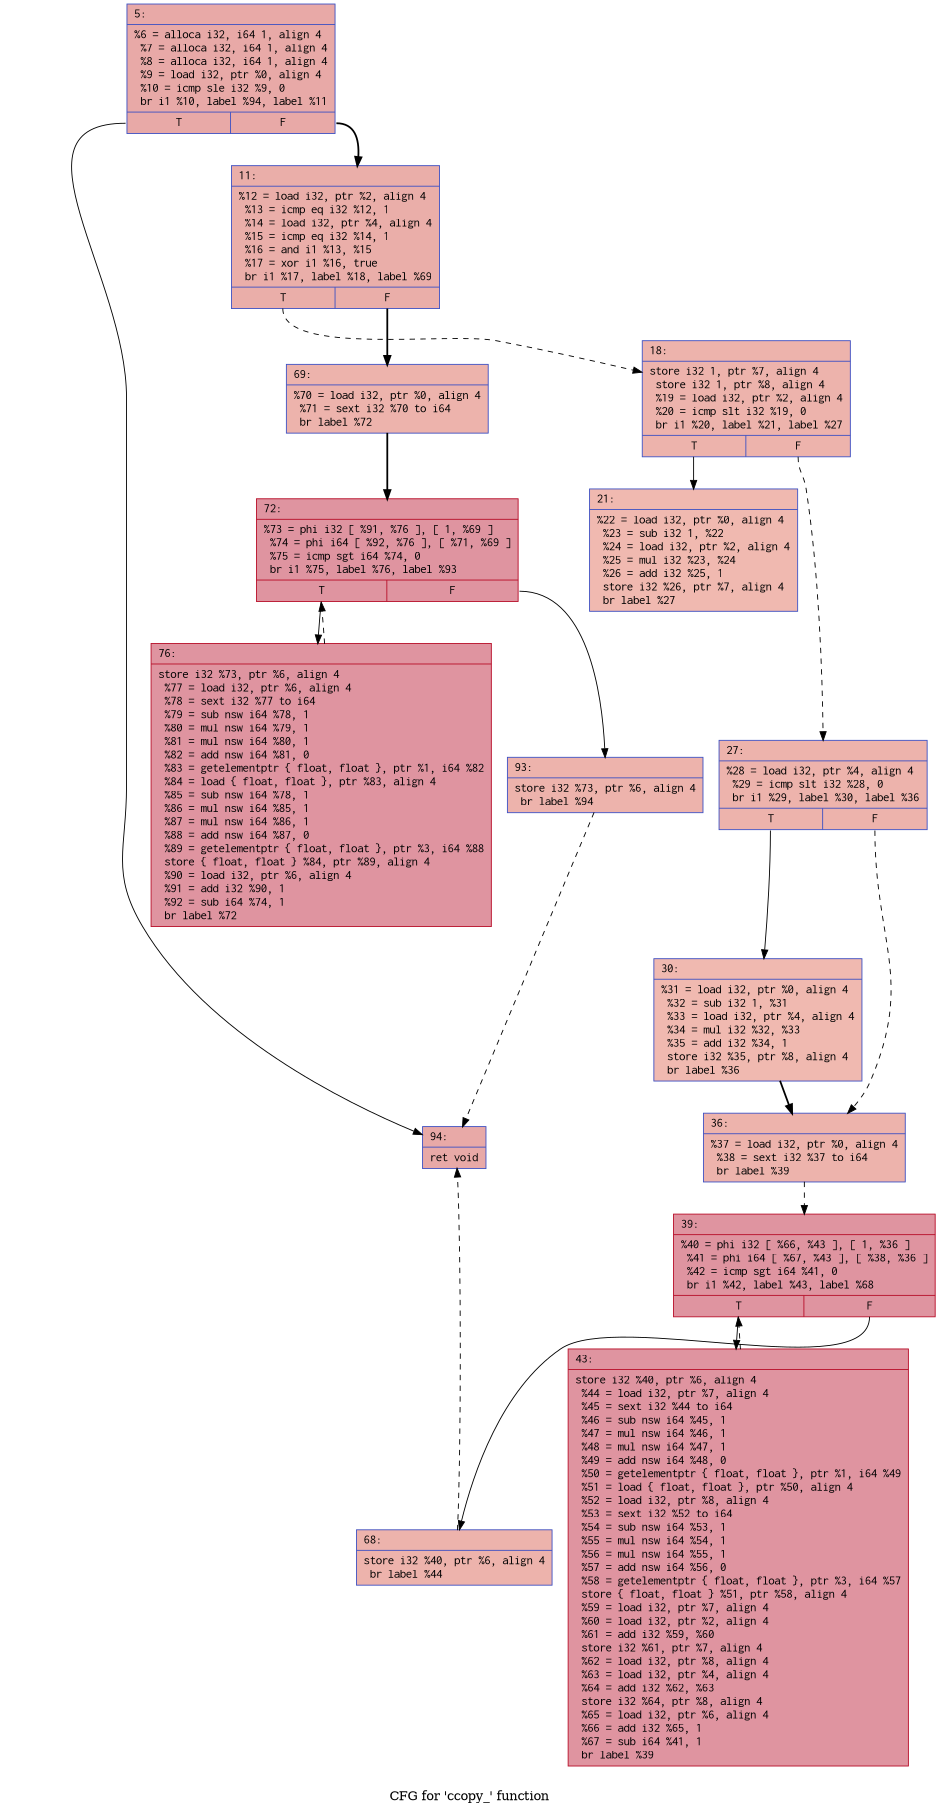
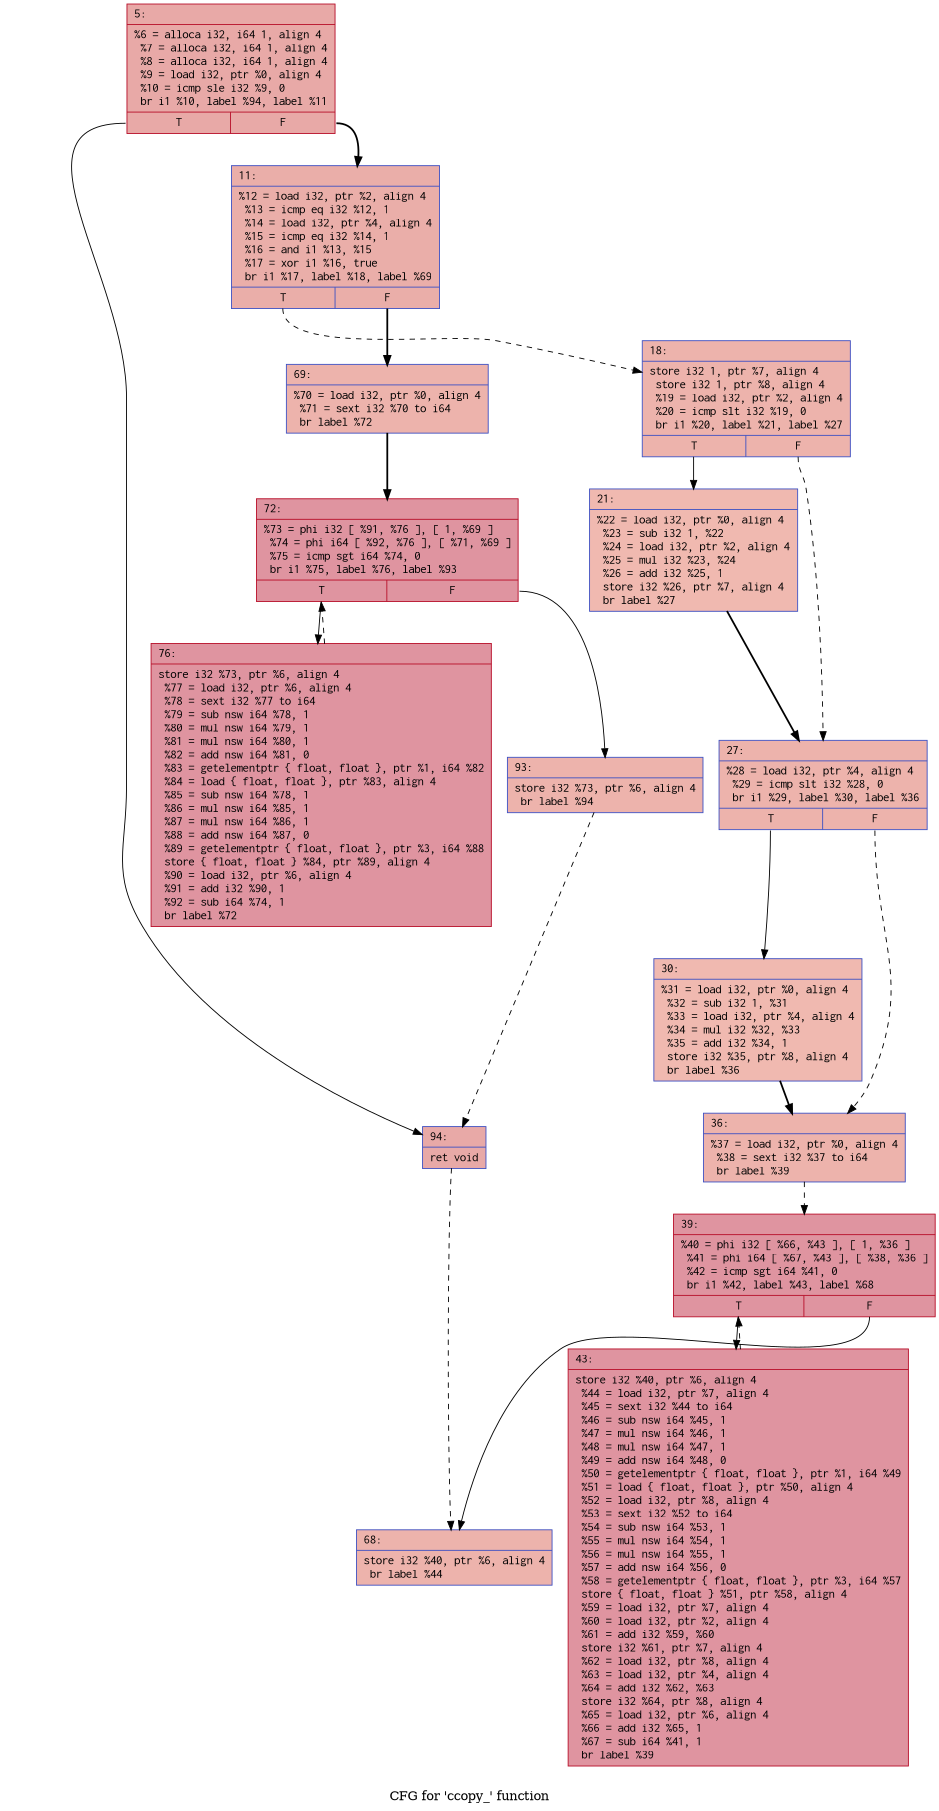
(231, 69) -> (231, 69)
none -> (761, 672)
(460, 1354) -> (448, 1345)
